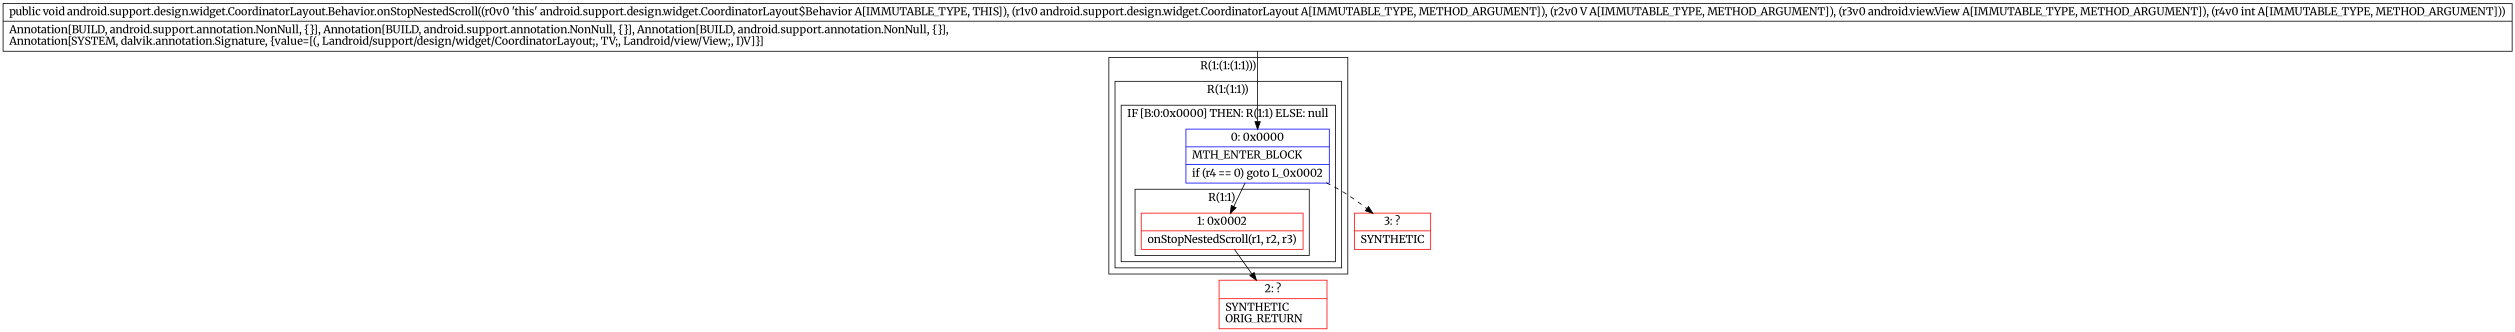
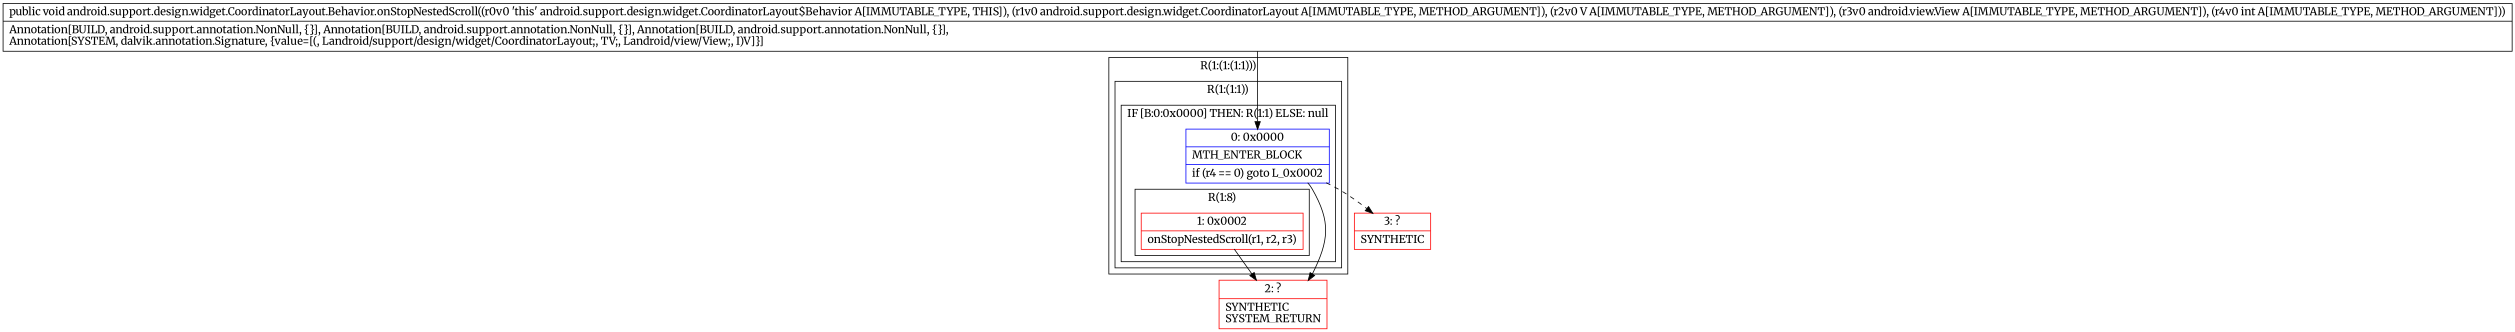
(1239, 195) -> (1325, 228)
(1222, 198) -> (1222, 198)
(1264, 319) -> (1273, 319)
